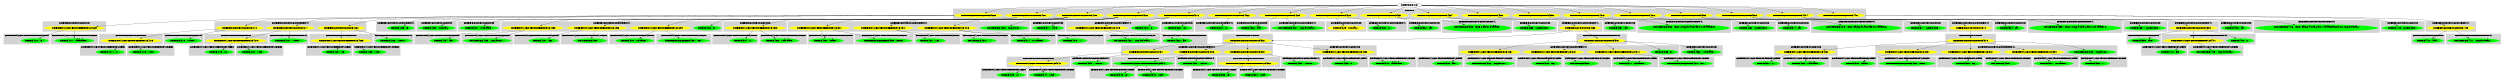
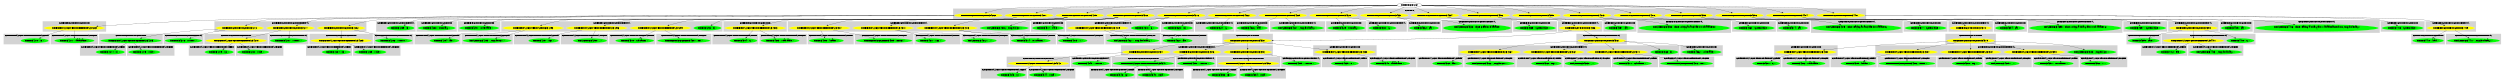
(533, 28) -> (533, 28)
(1346, 28) -> (1346, 28)
(131, 41) -> (131, 41)
